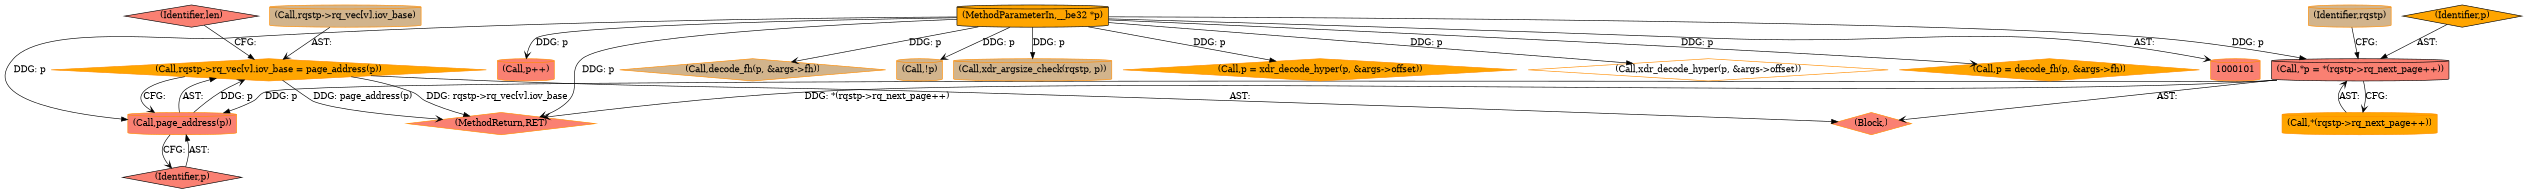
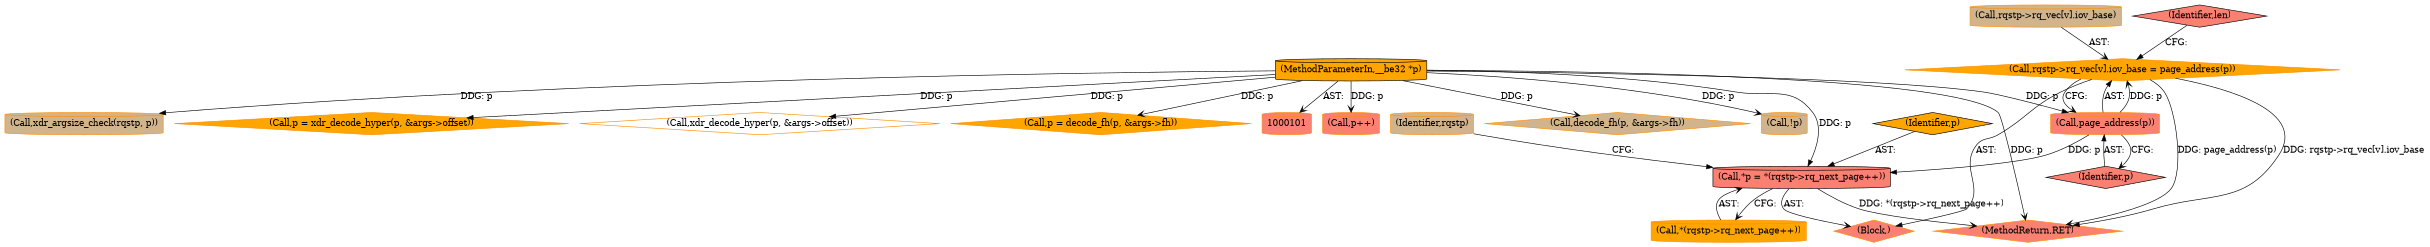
(1251, 81) -> (1995, 164)
